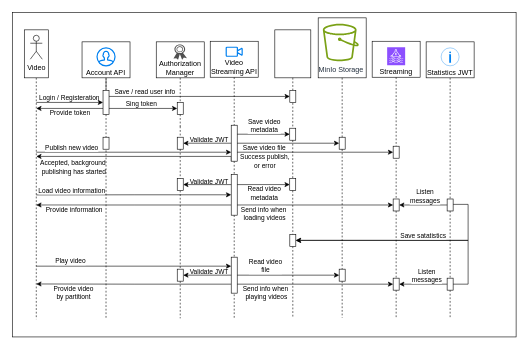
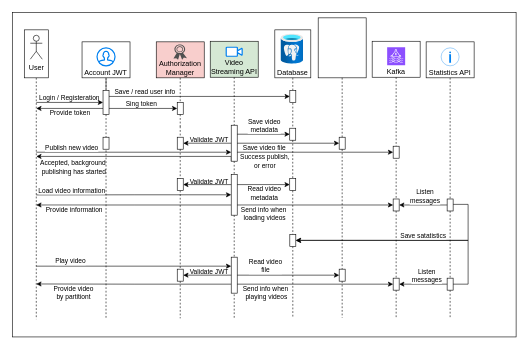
(341, 42) -> none
none -> (292, 49)
(234, 59) -> (234, 59)
(180, 60) -> (180, 60)
(450, 67) -> (450, 67)
(37, 68) -> (37, 68)
(396, 71) -> (396, 71)
(106, 72) -> (106, 72)
